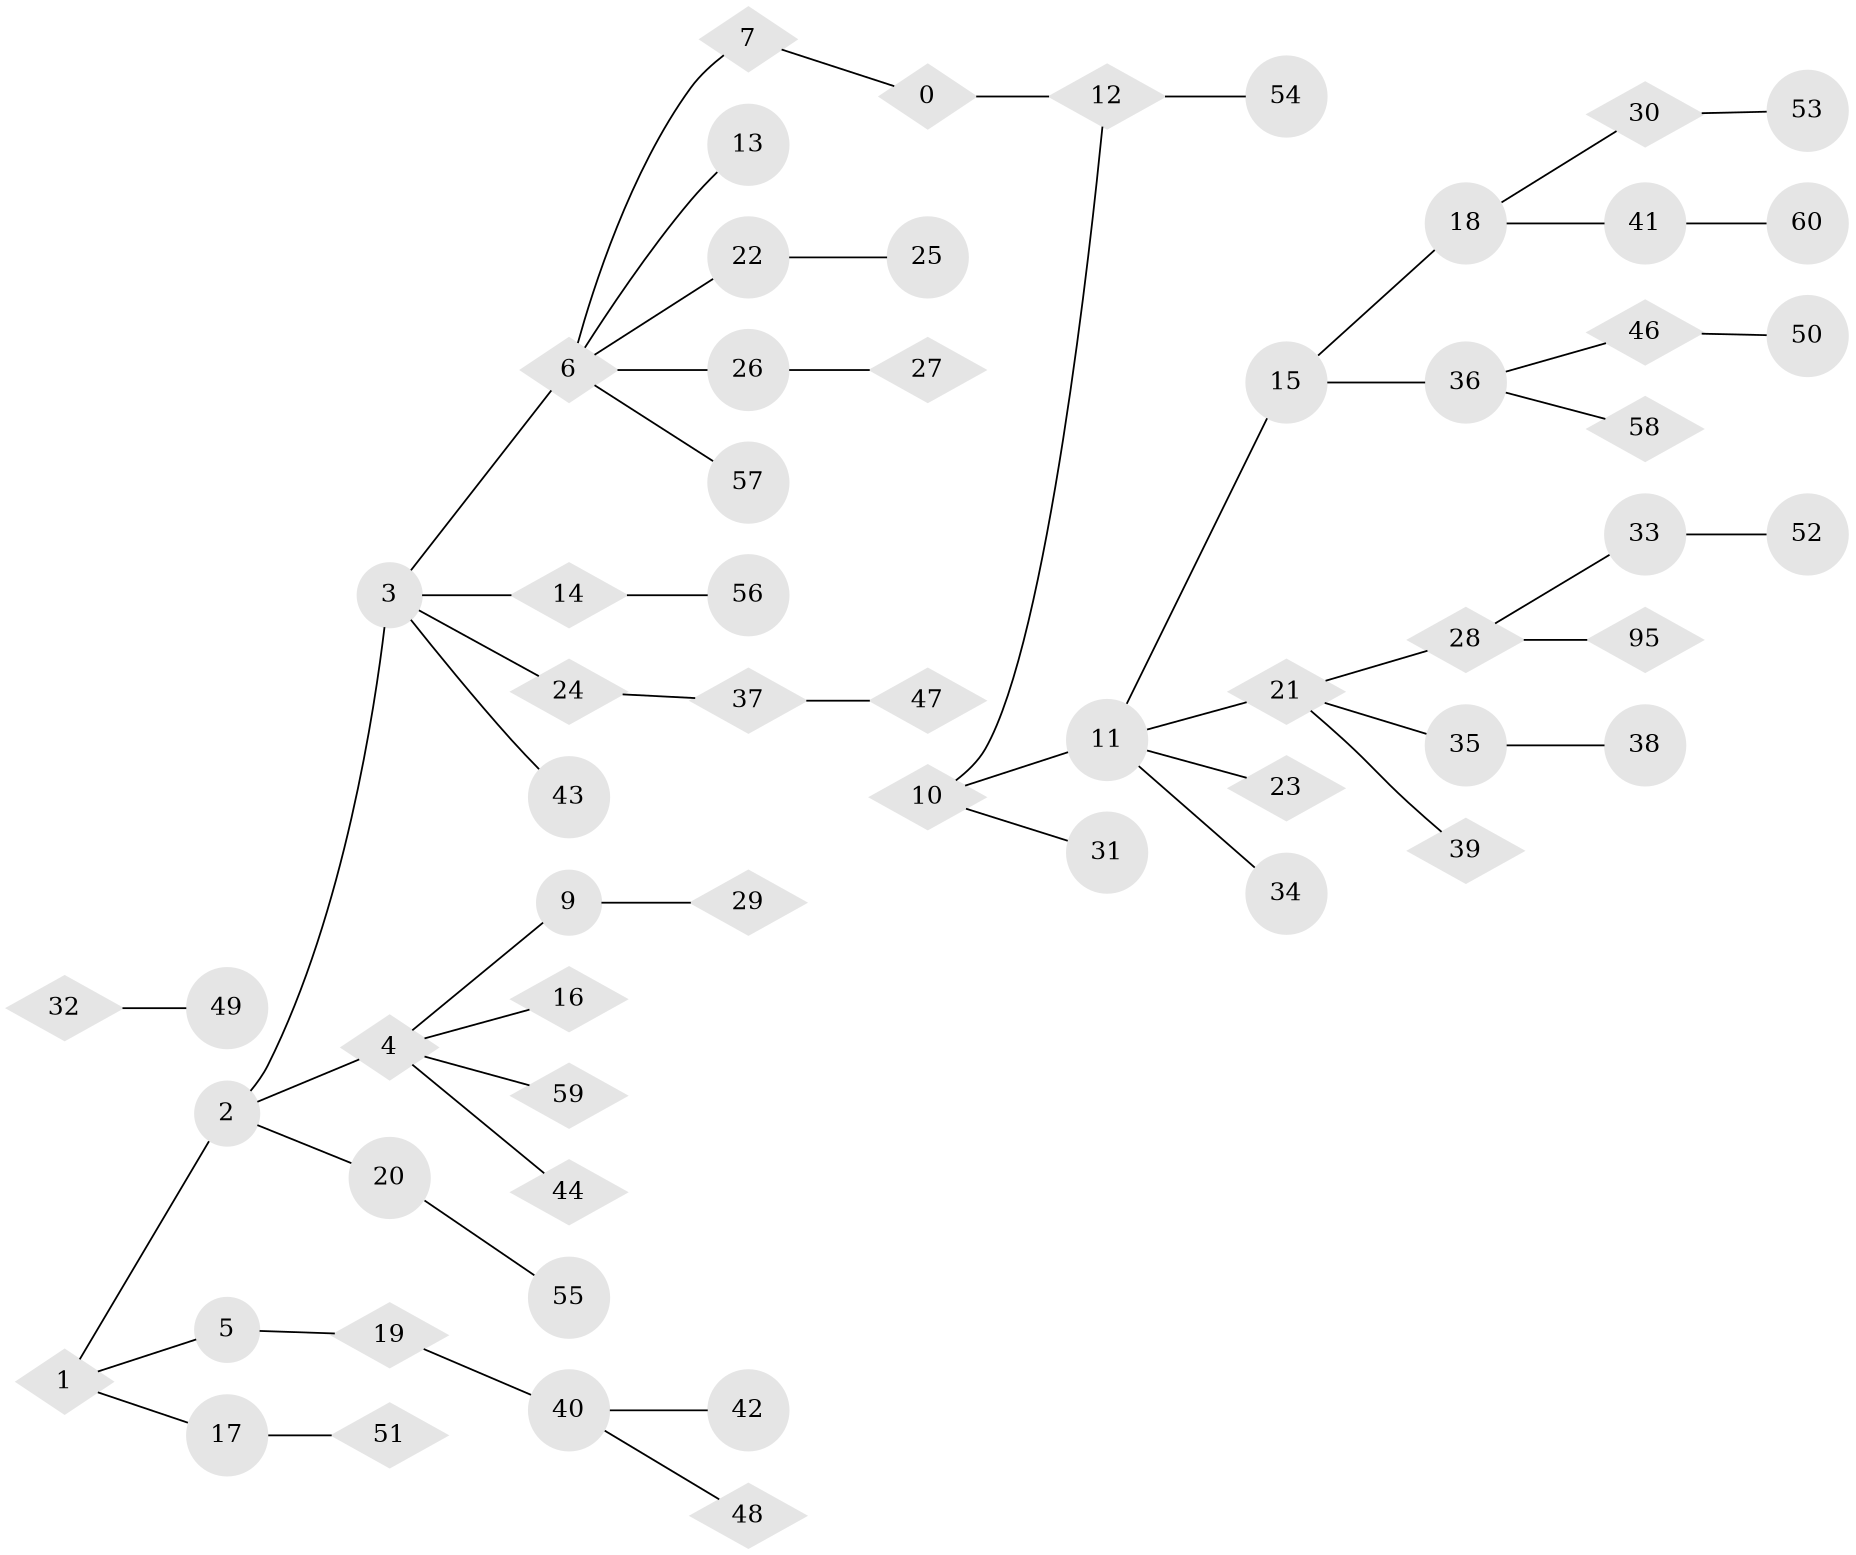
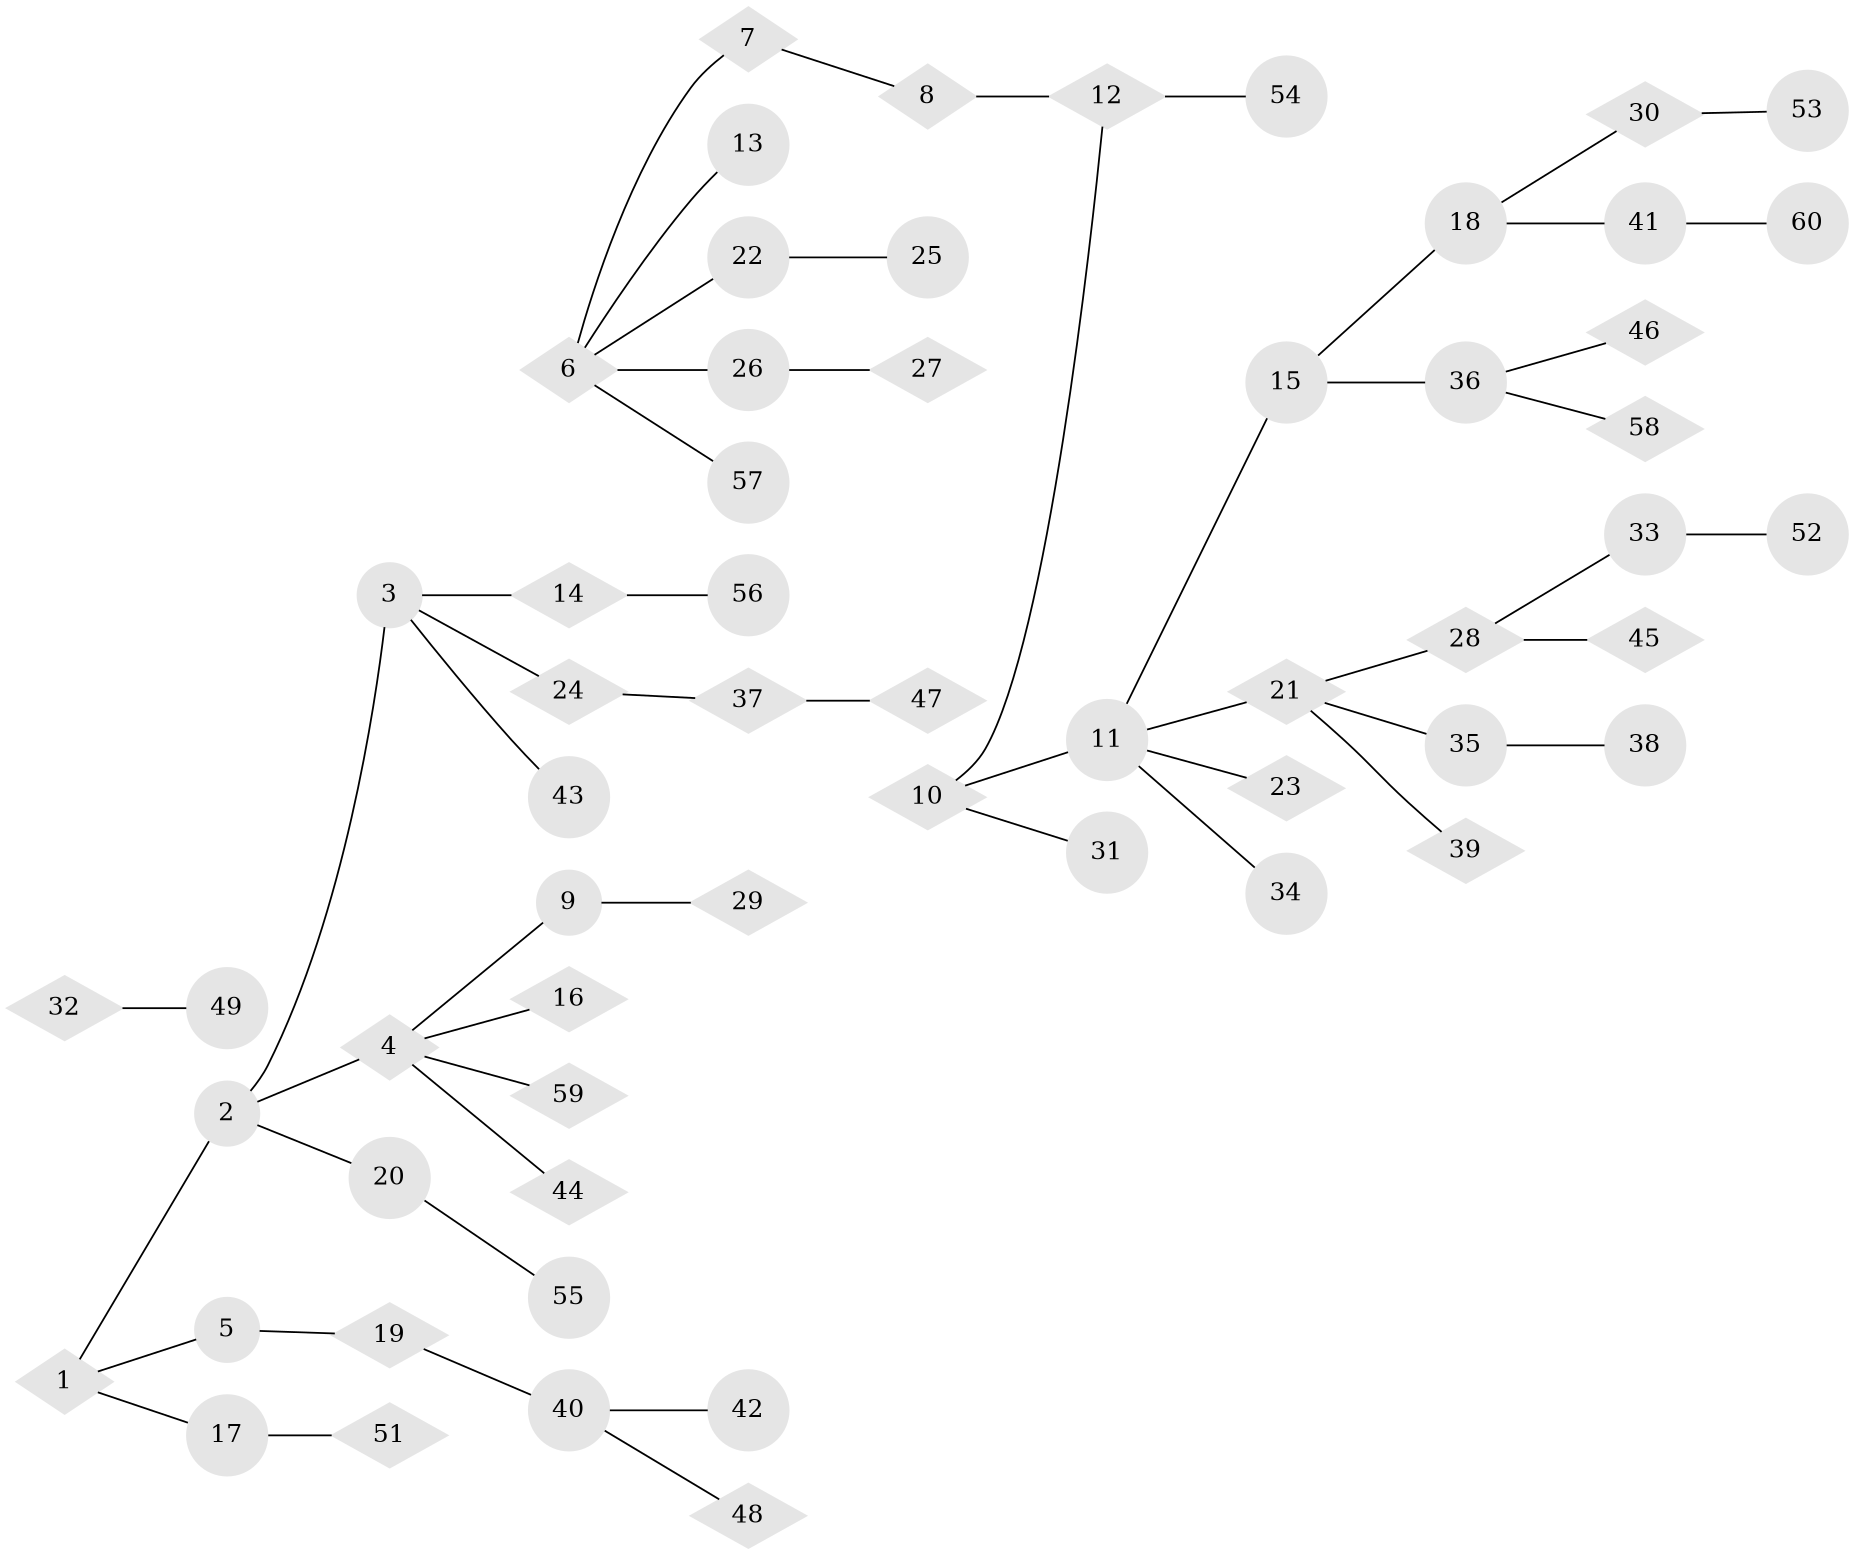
(928, 97) -> (928, 97)
(1808, 336) -> none
(481, 480) -> none
(1645, 640) -> (1645, 640)
